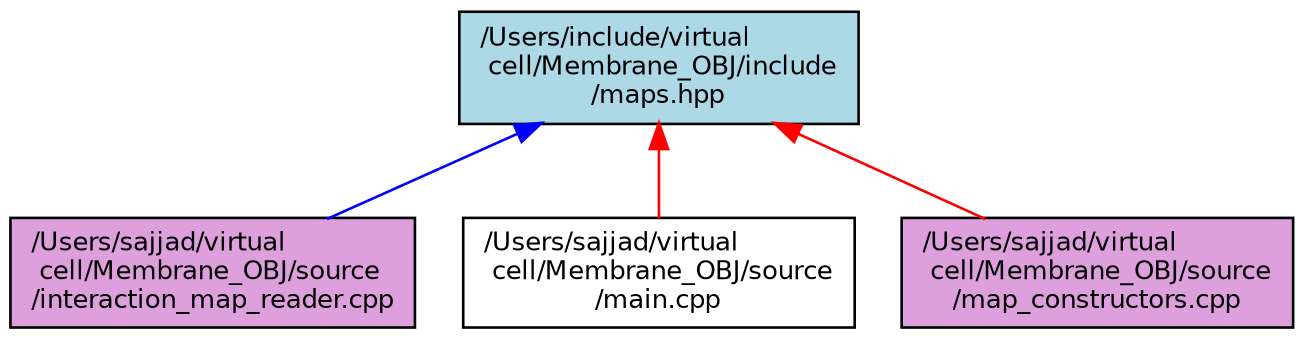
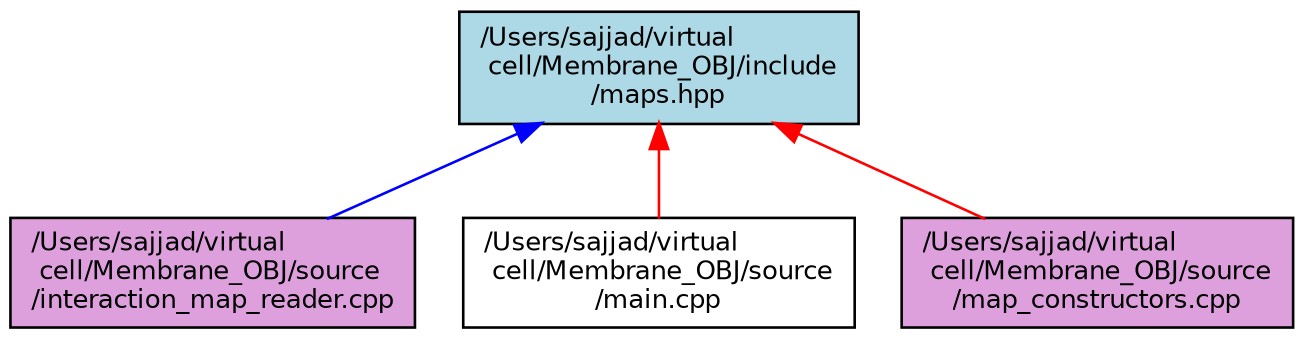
(659, 68) -> (659, 68)
